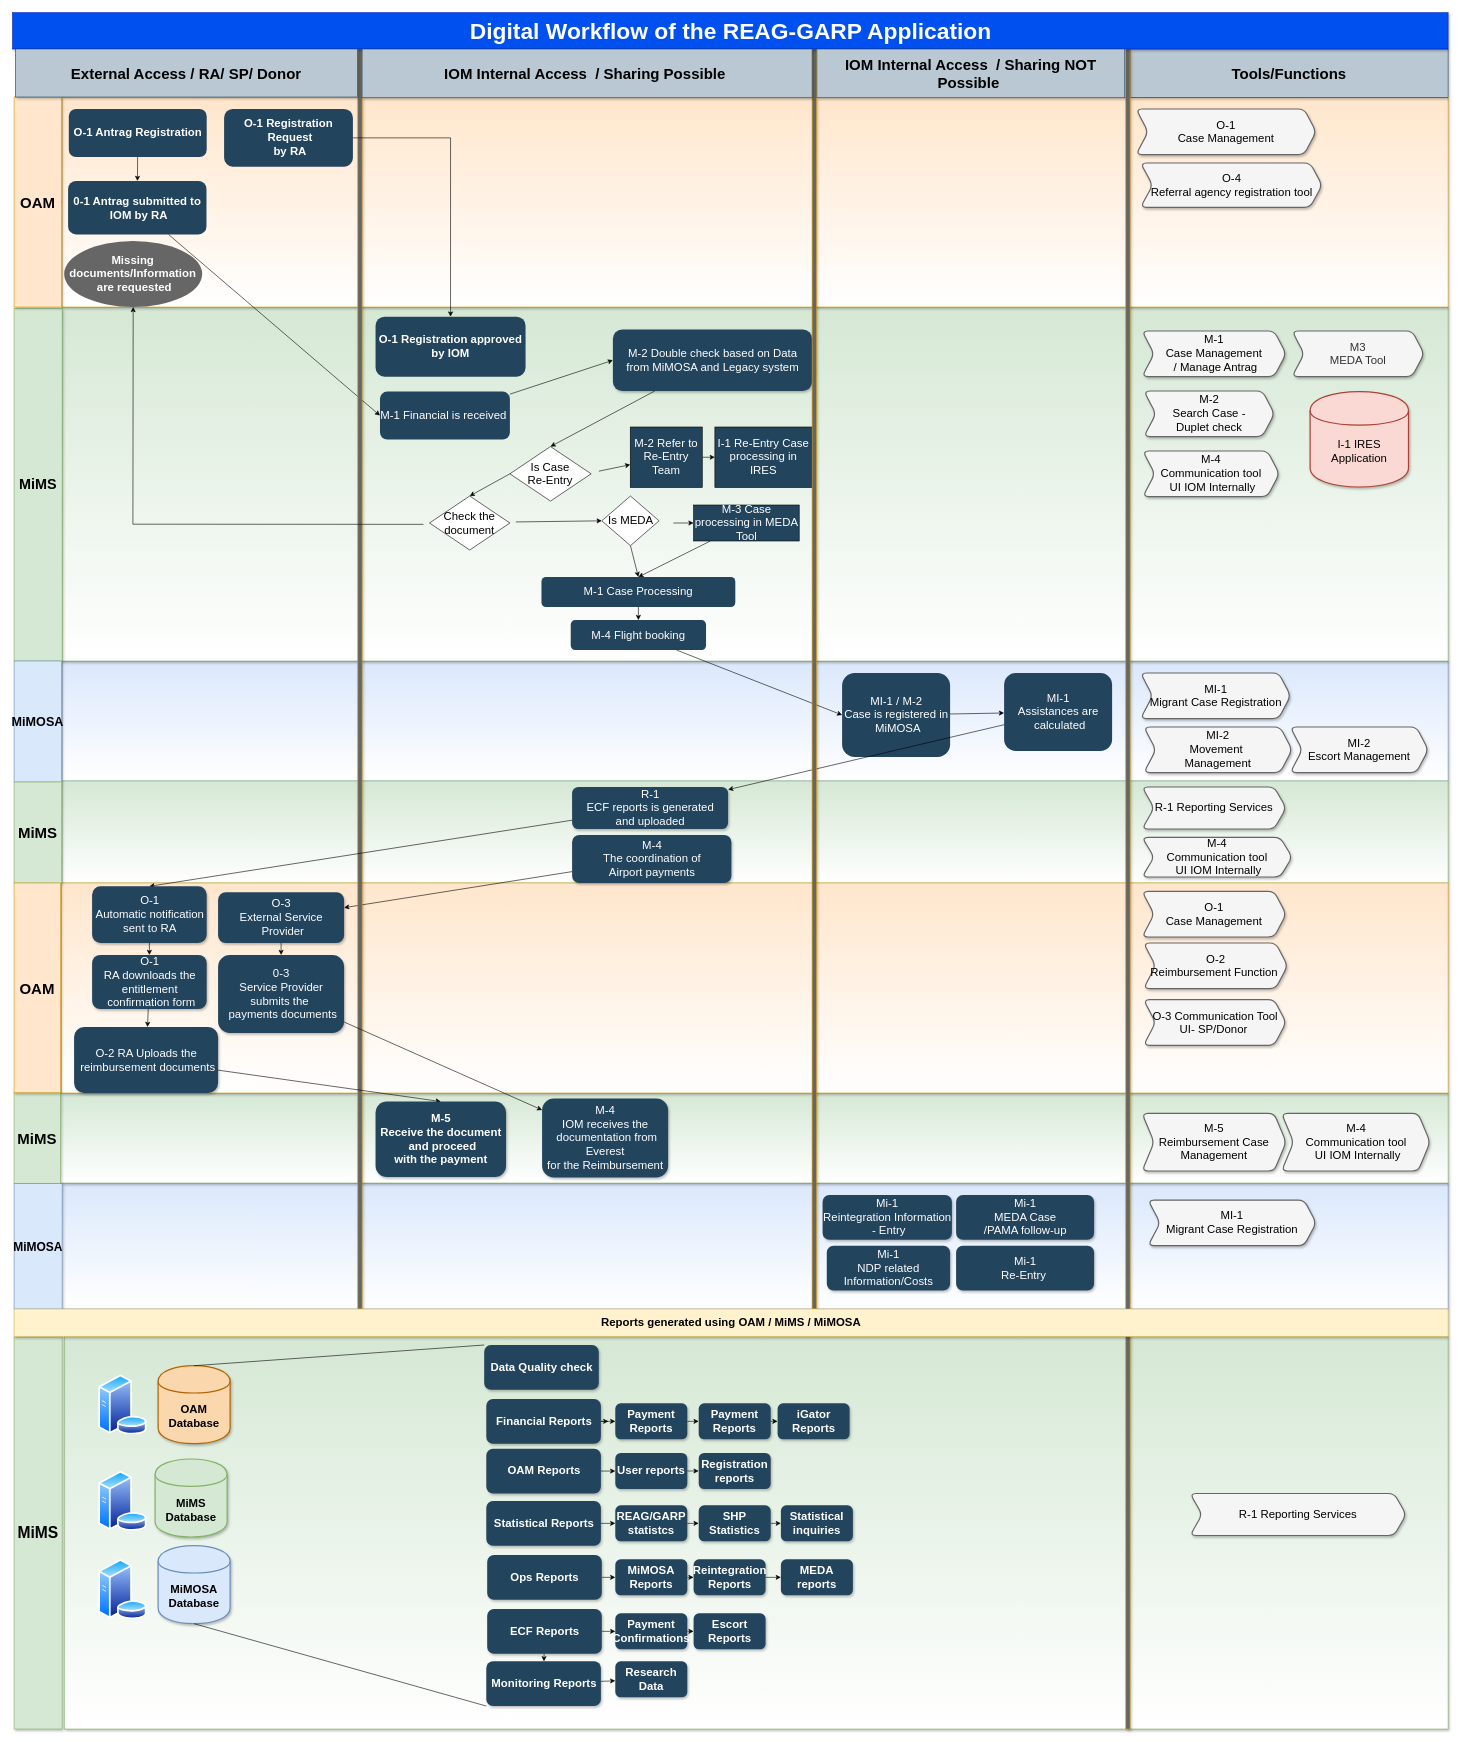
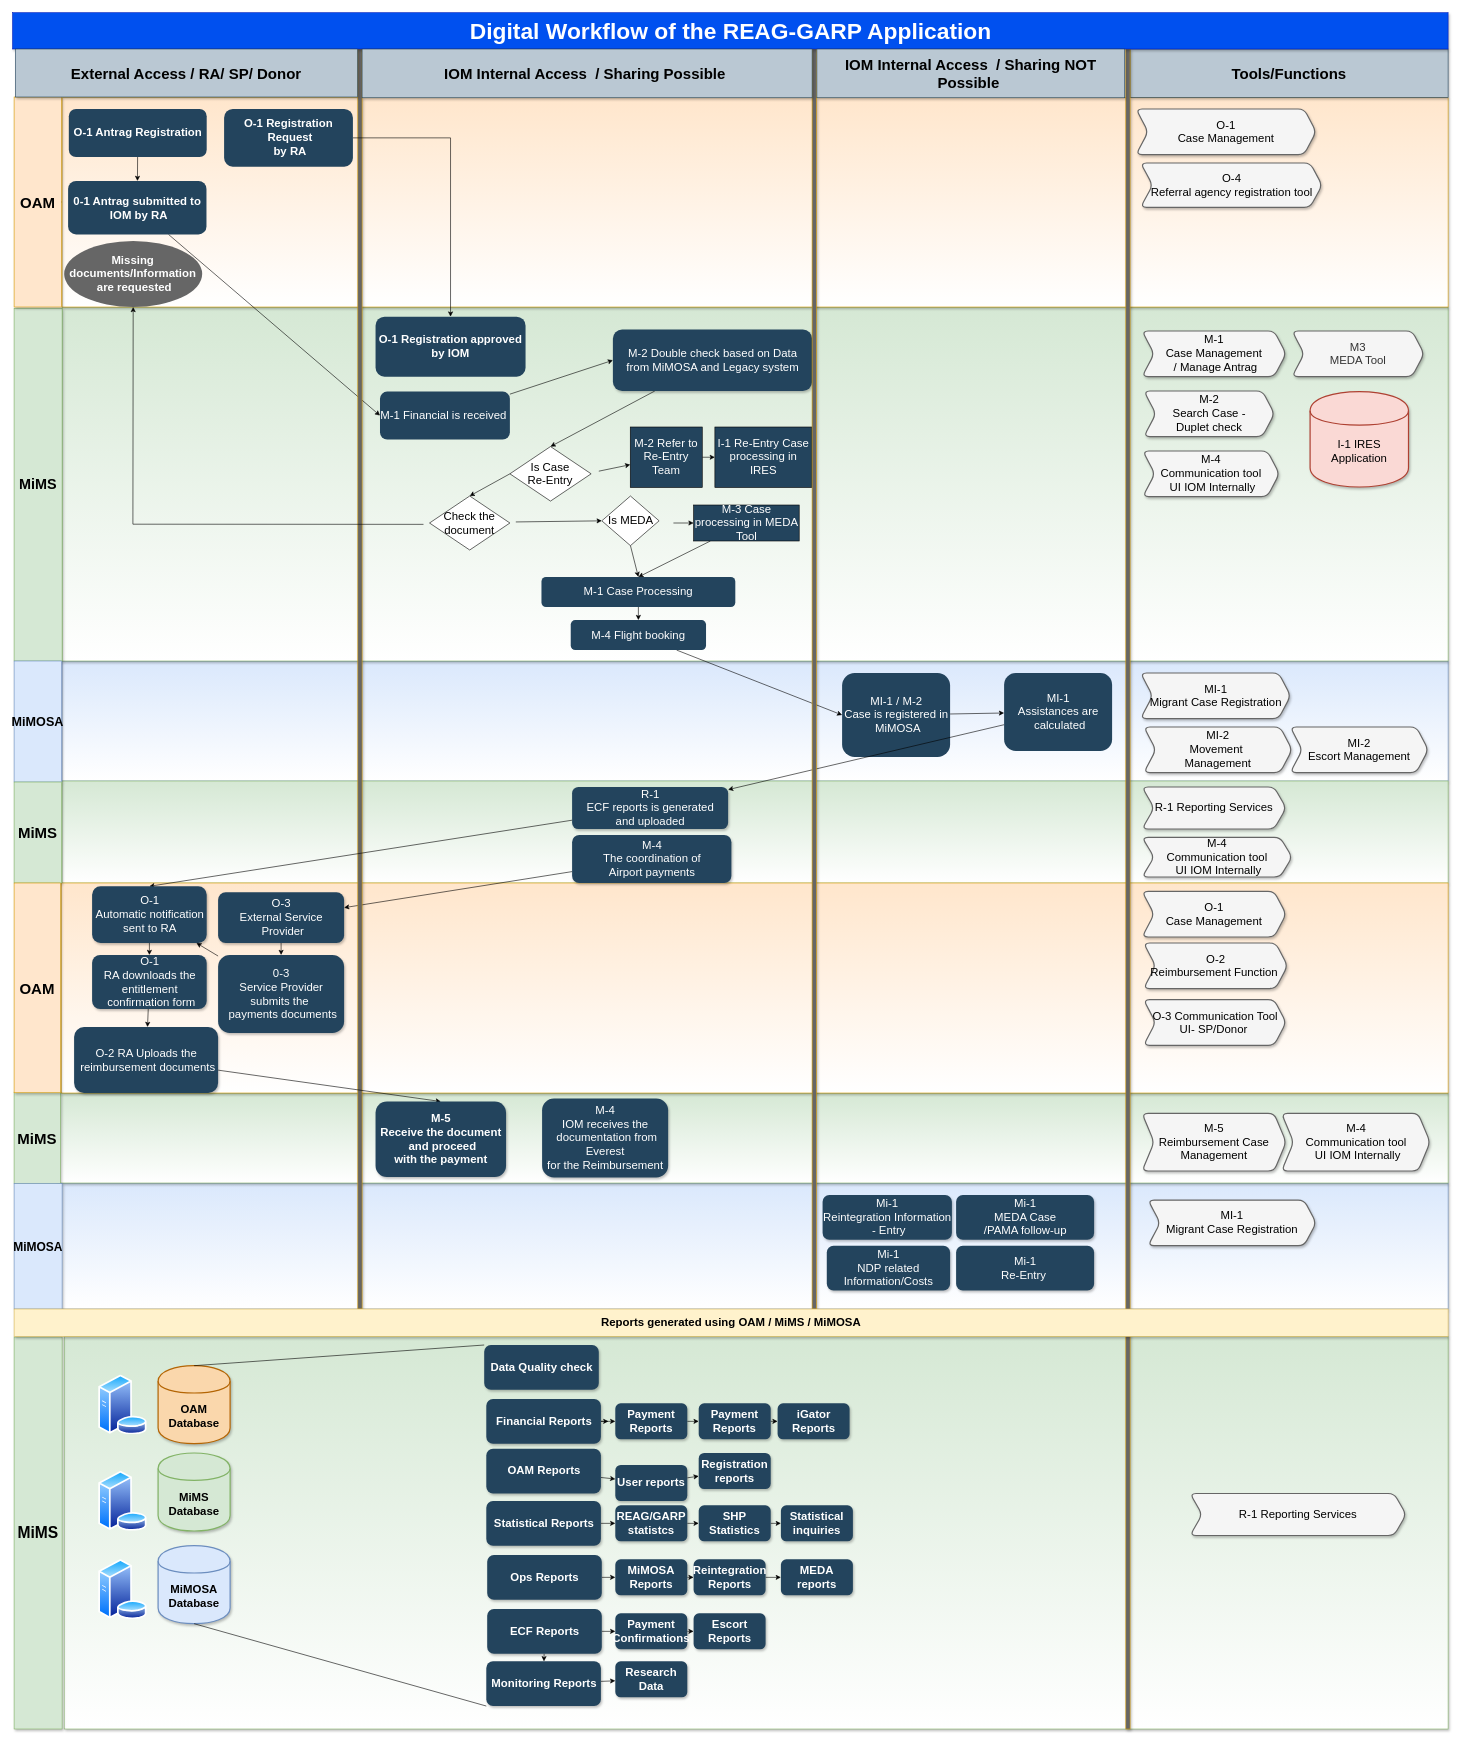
(441, 1065) -> (209, 951)
(651, 1471) -> (651, 1483)
(191, 1498) -> (194, 1492)
